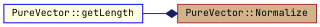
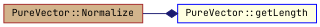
(154, 14) -> (154, 14)
